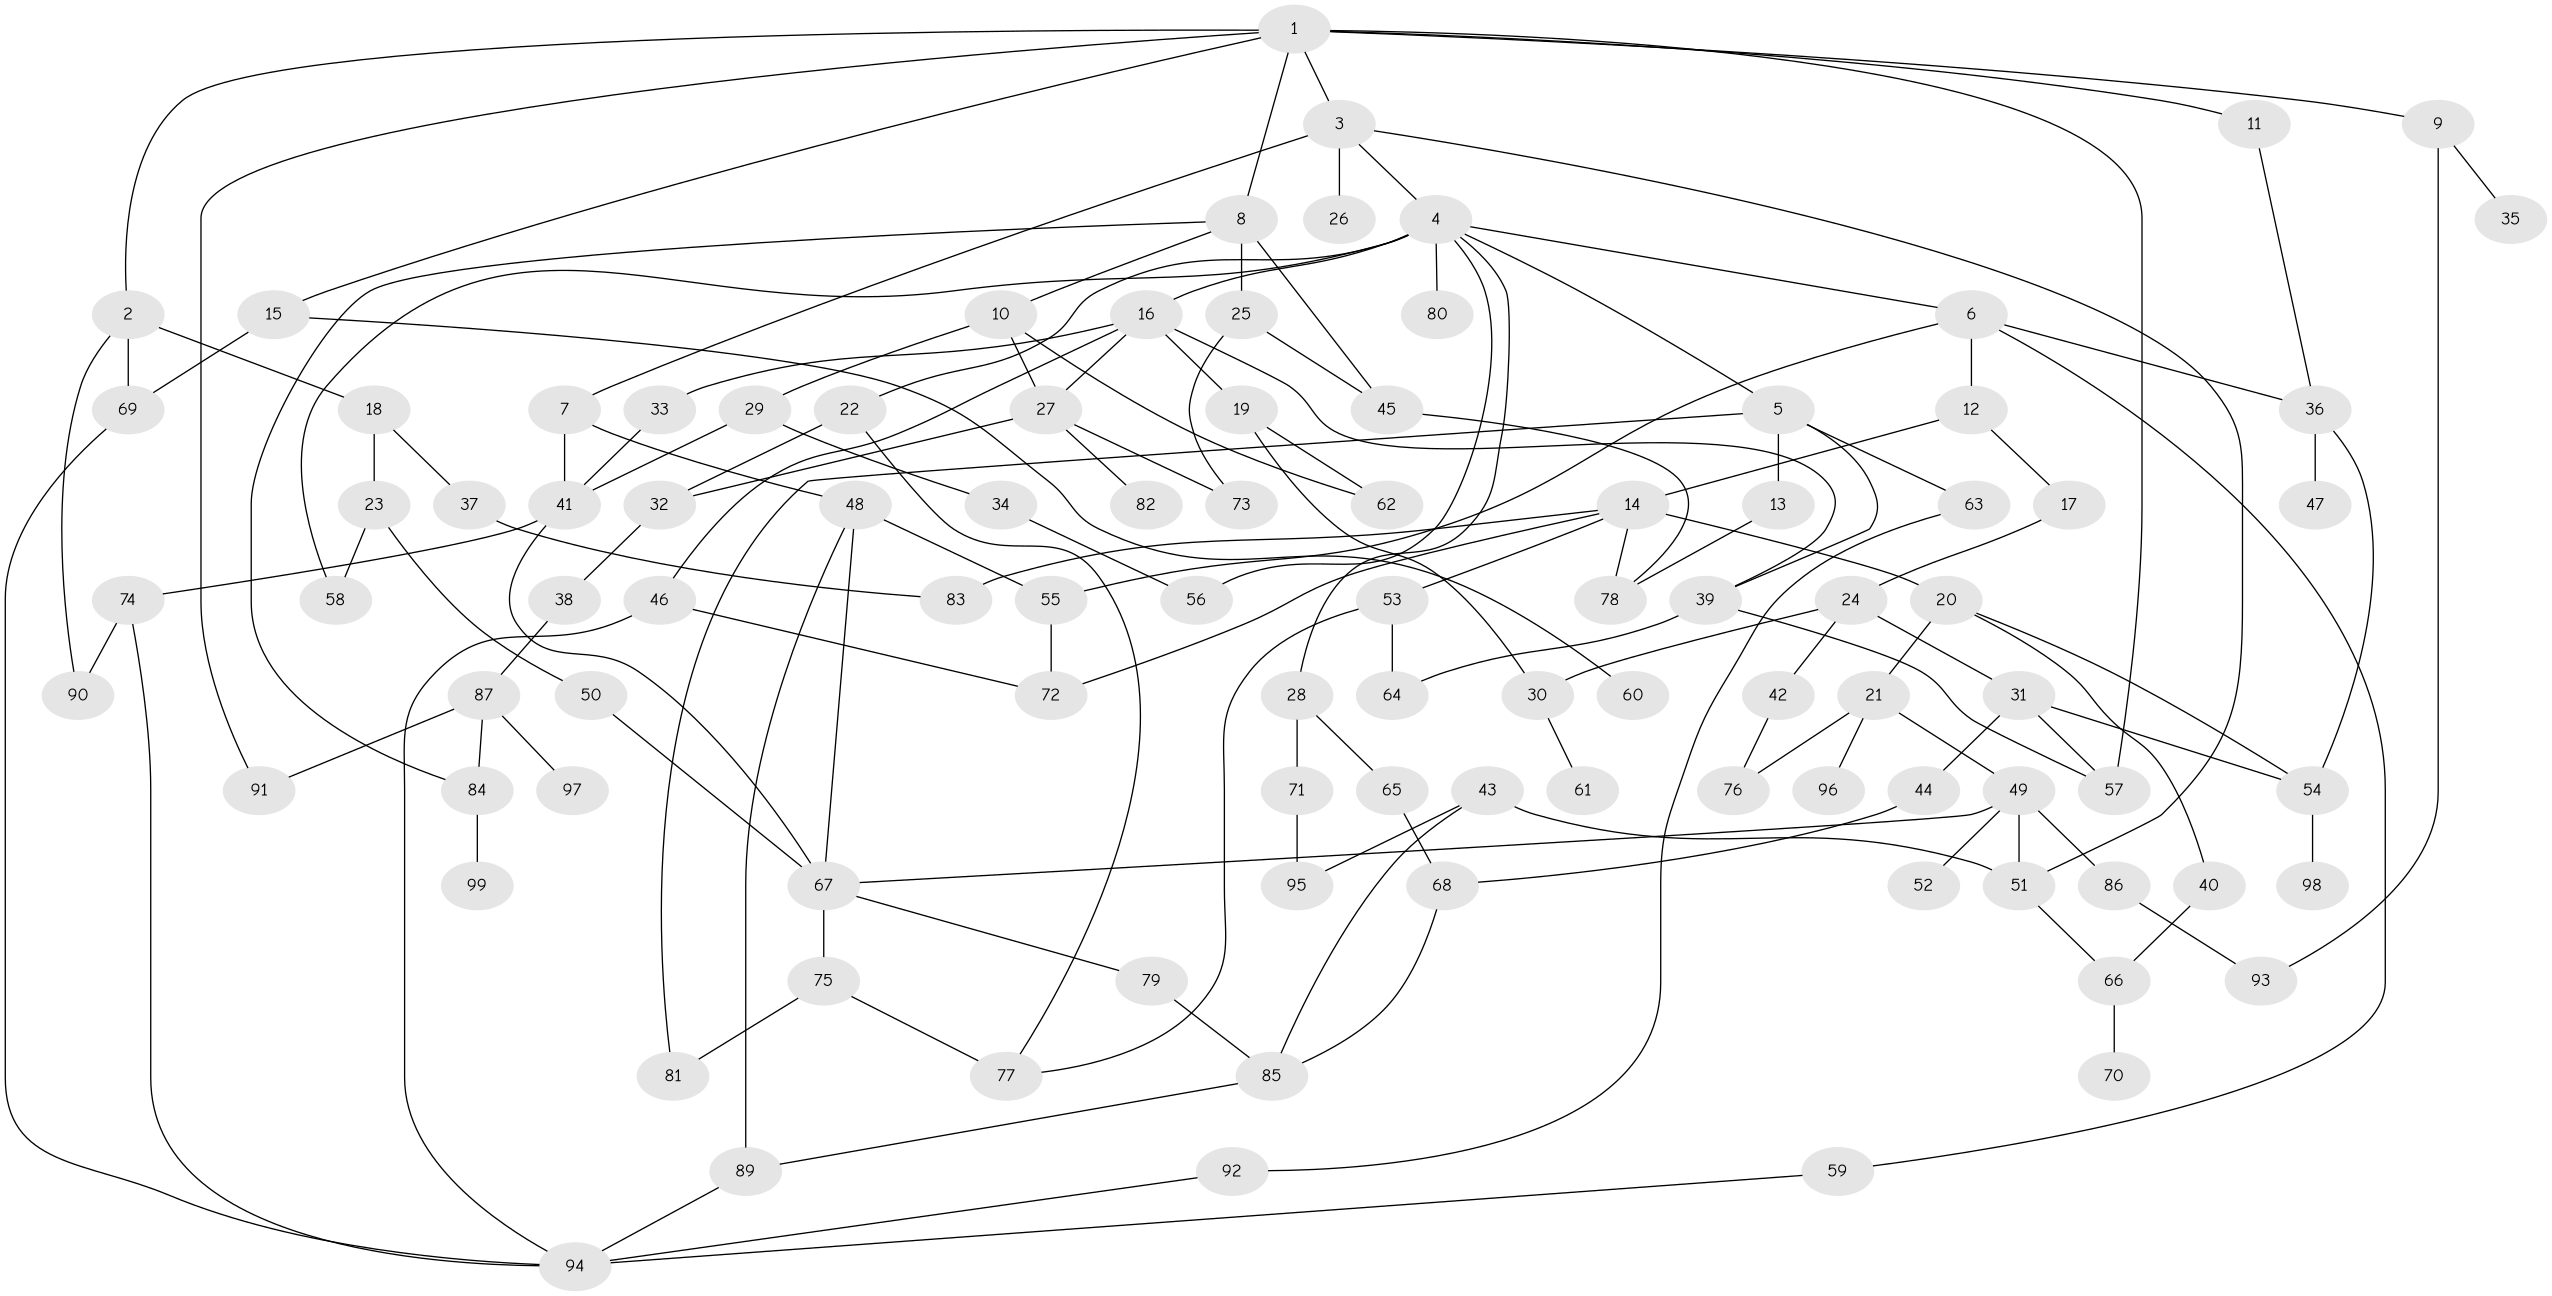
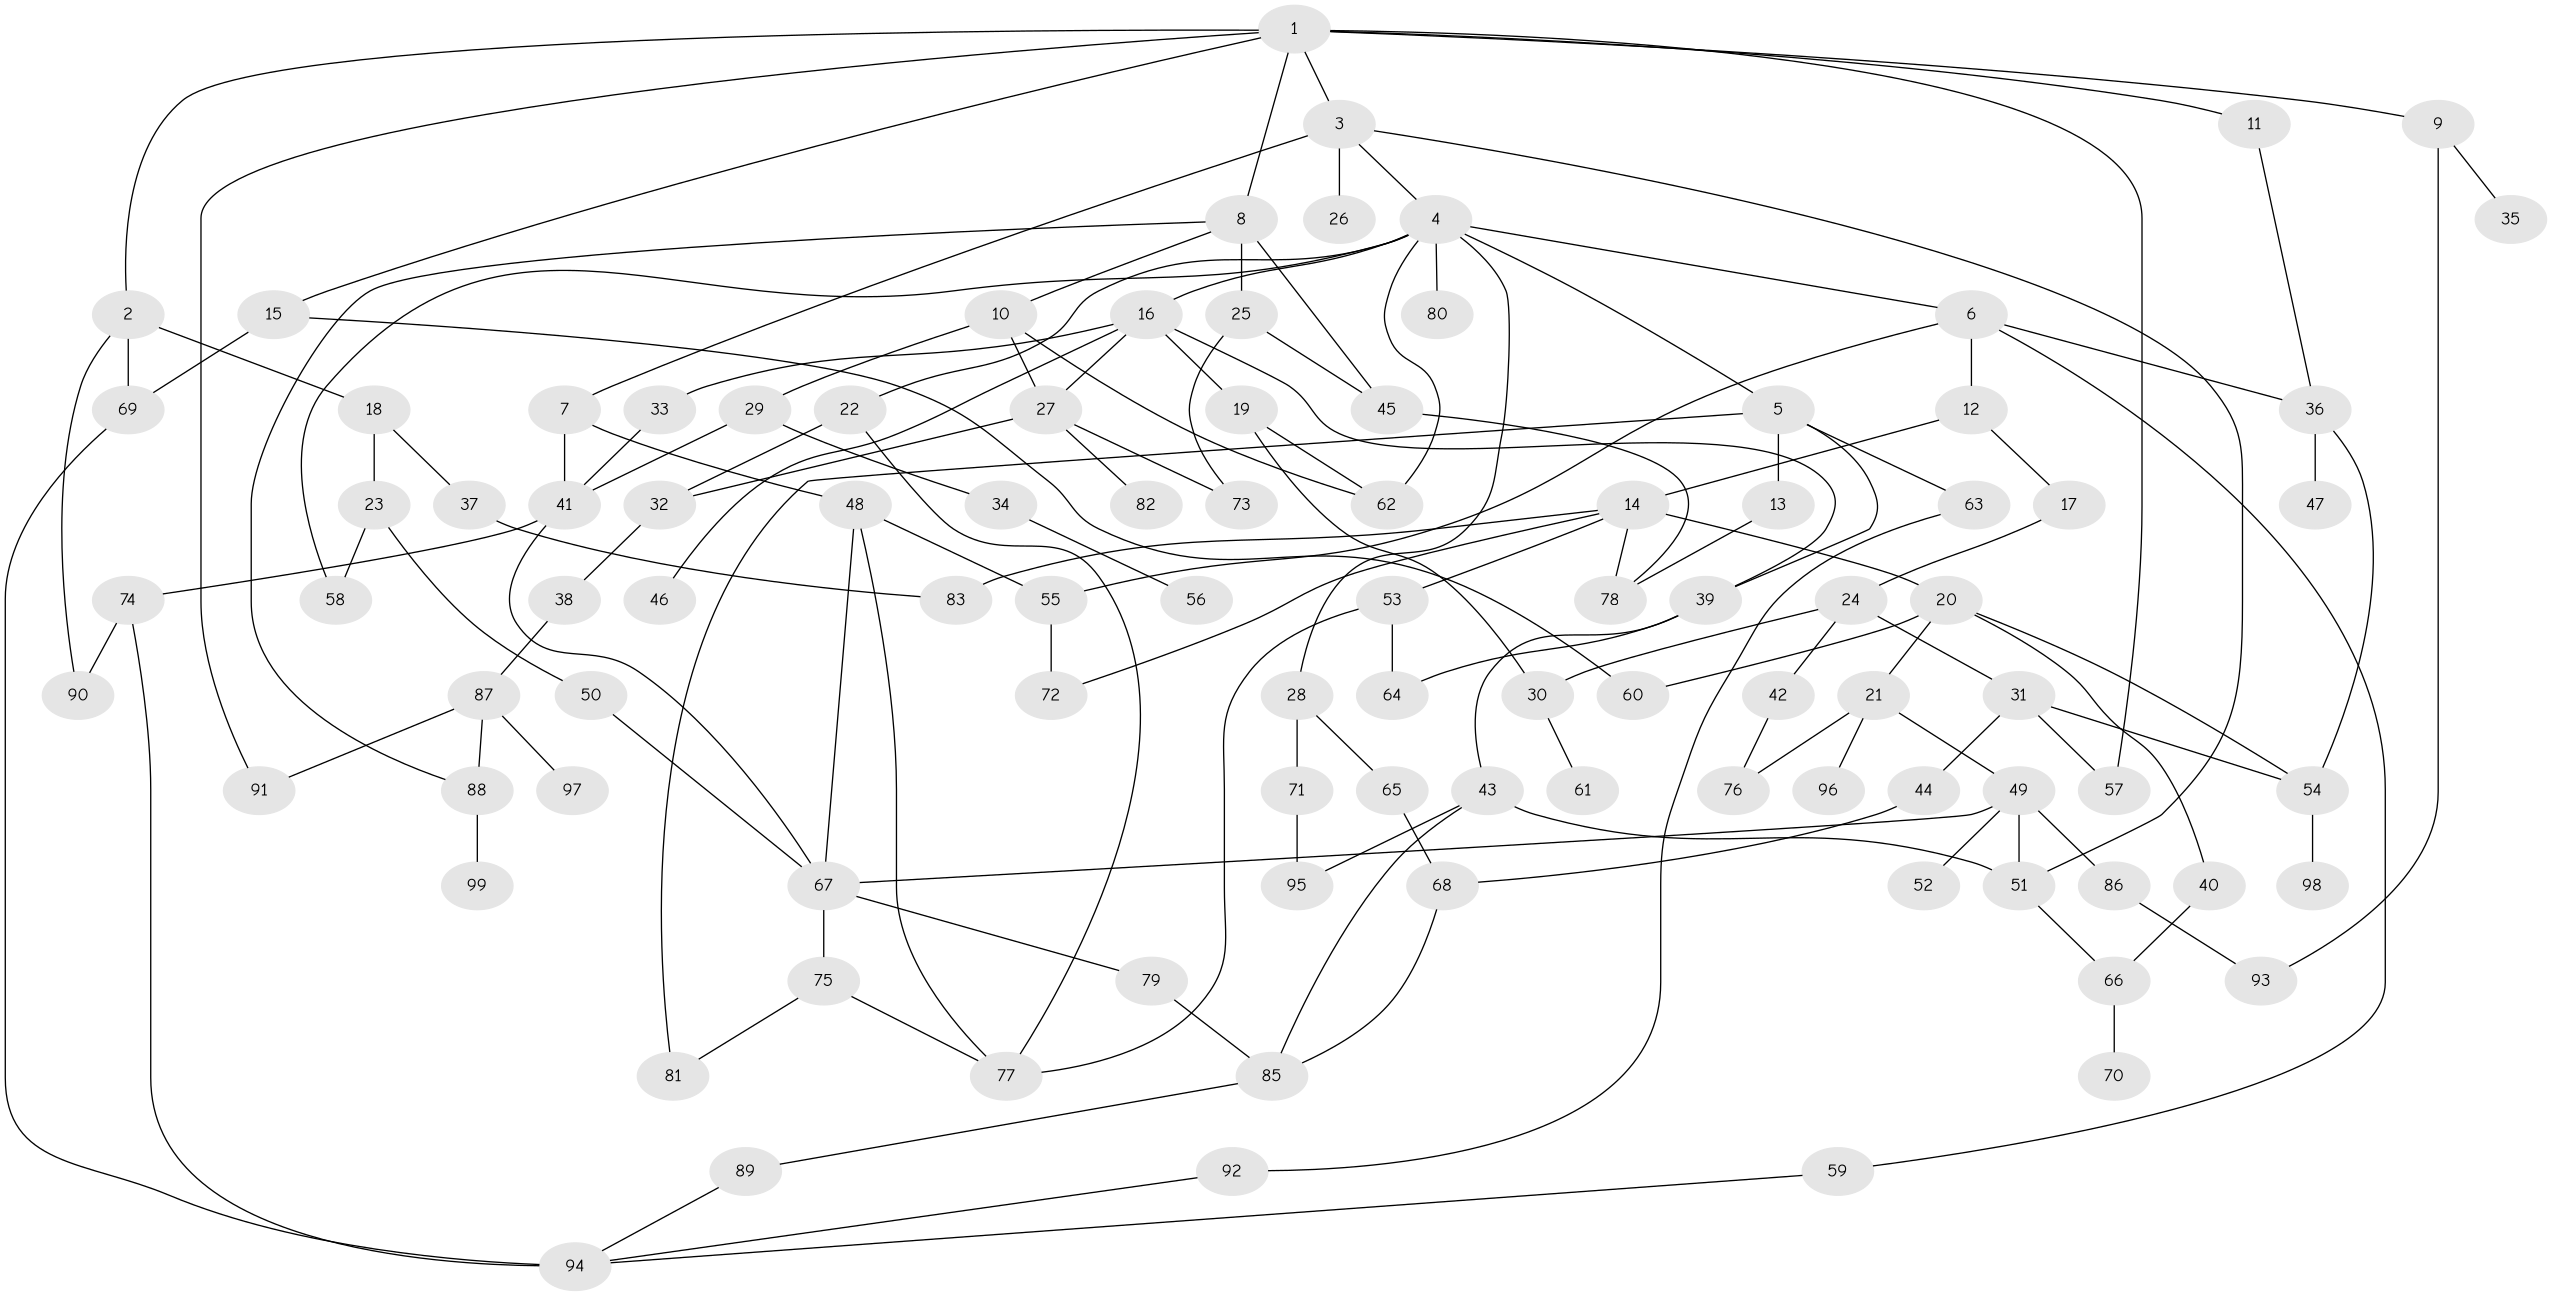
(1457, 493) -> (1412, 362)
(855, 648) -> none
none -> (1793, 654)
(1923, 673) -> (1531, 641)
(477, 791) -> (477, 791)
(752, 814) -> (896, 804)
(405, 883) -> none
